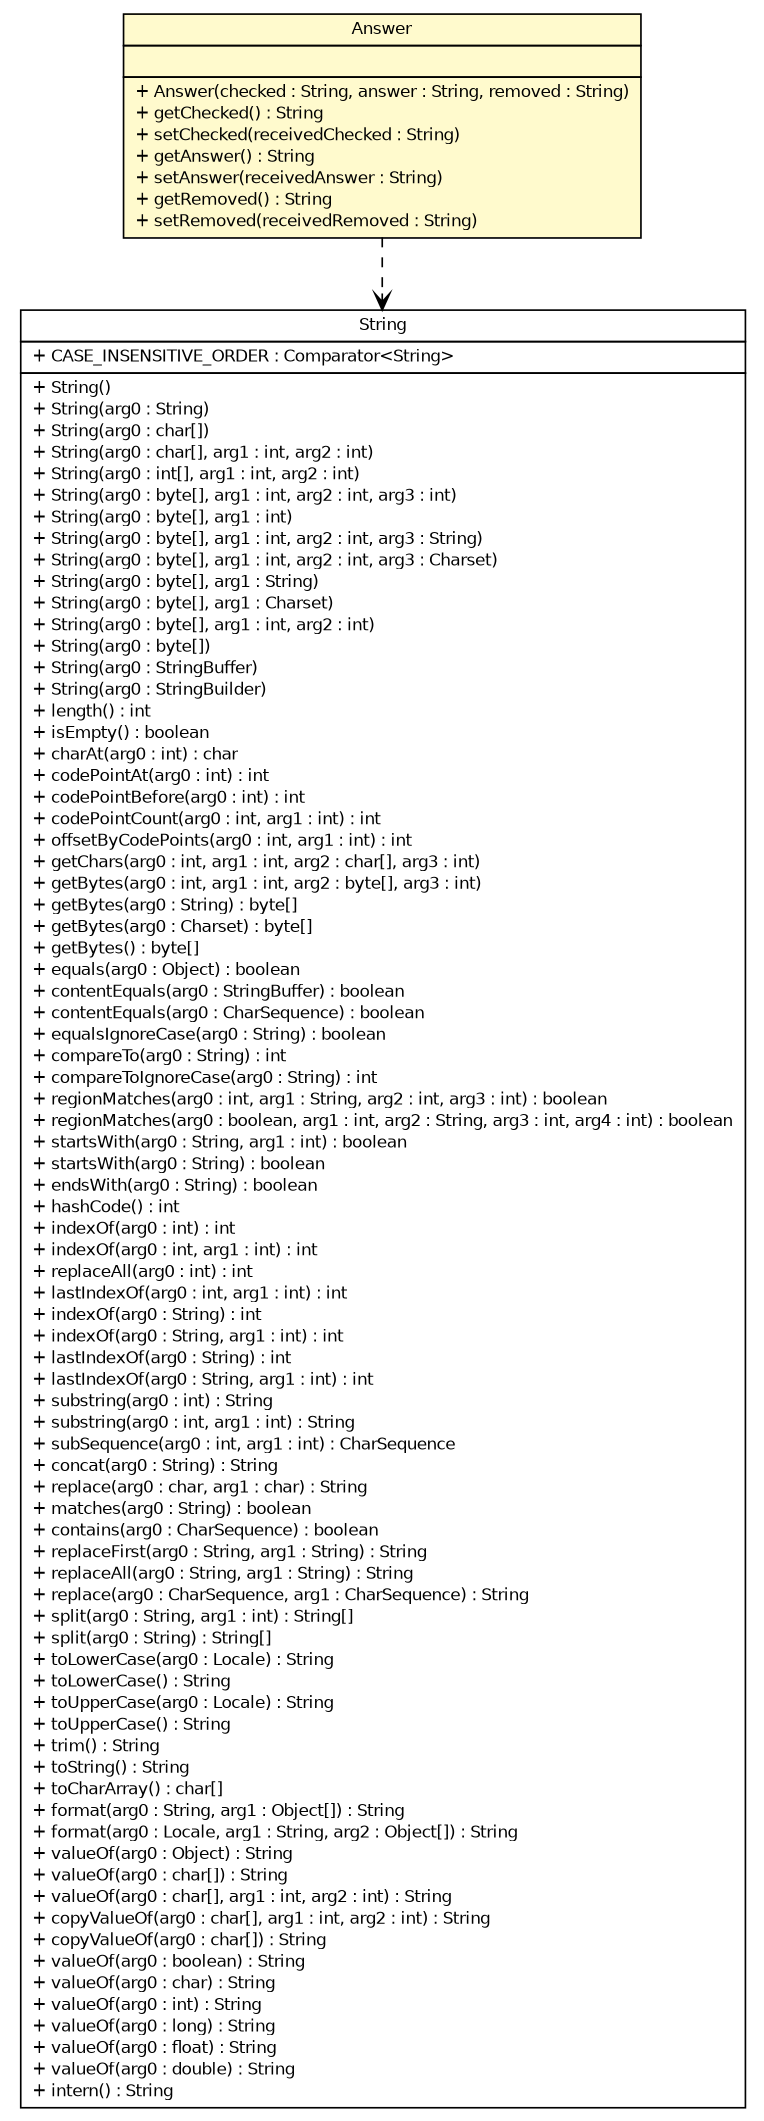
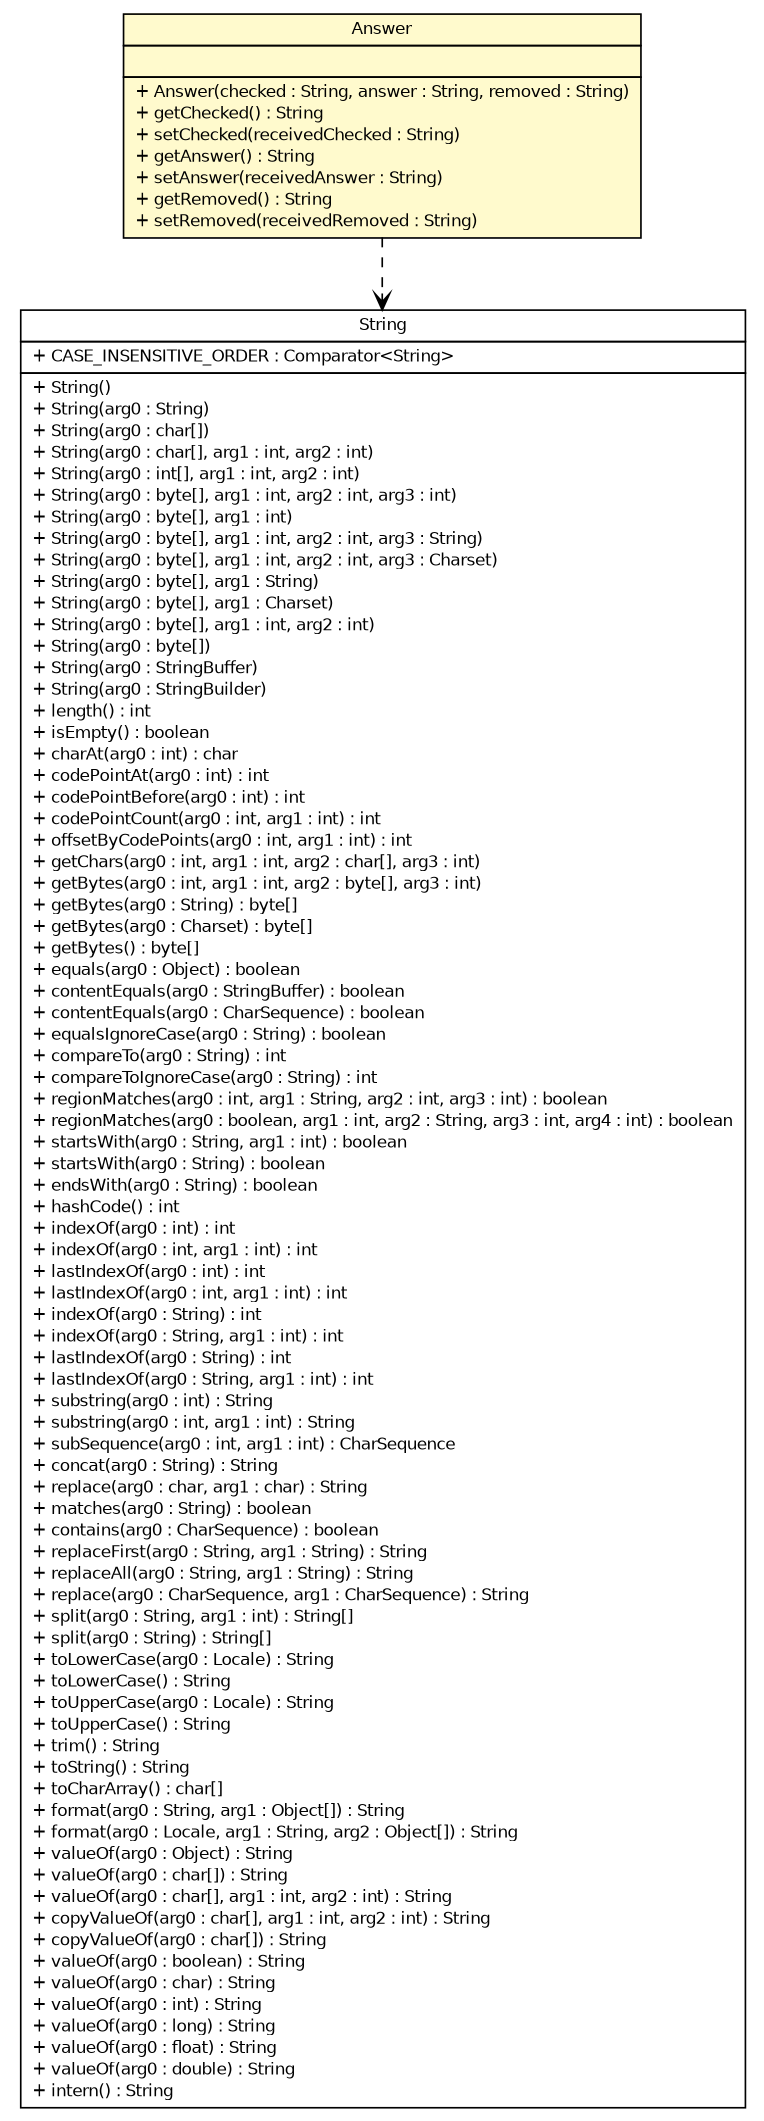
(143, 1272) -> (149, 1272)
